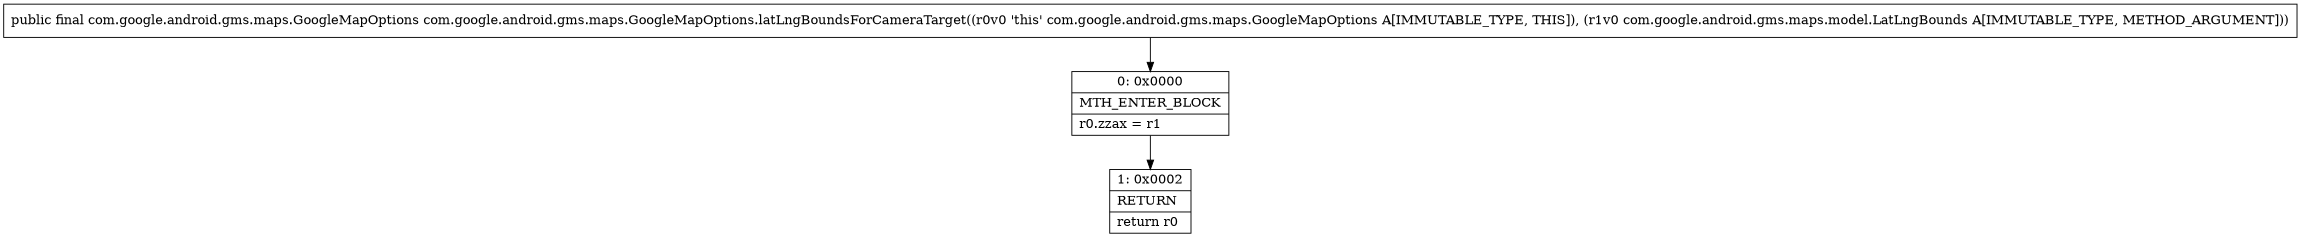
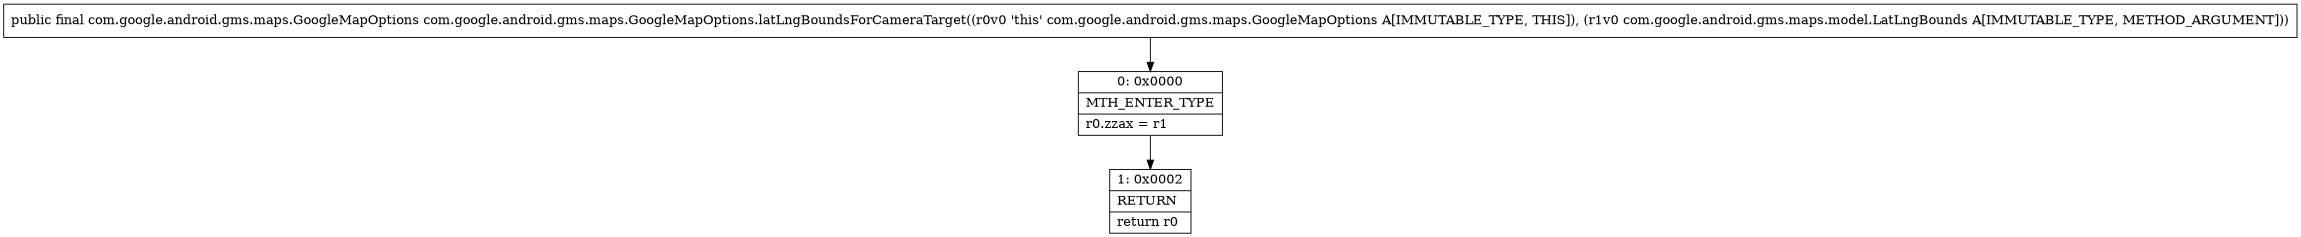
(1150, 103) -> (1150, 103)
